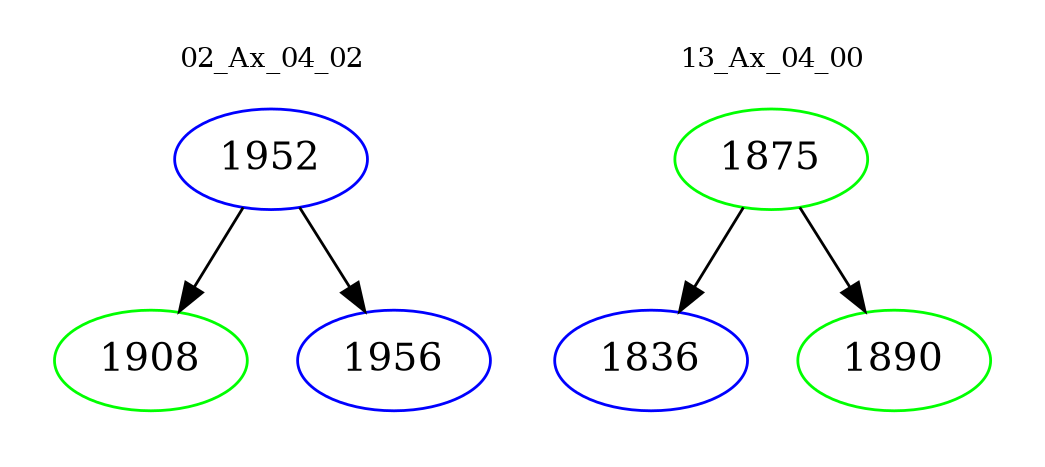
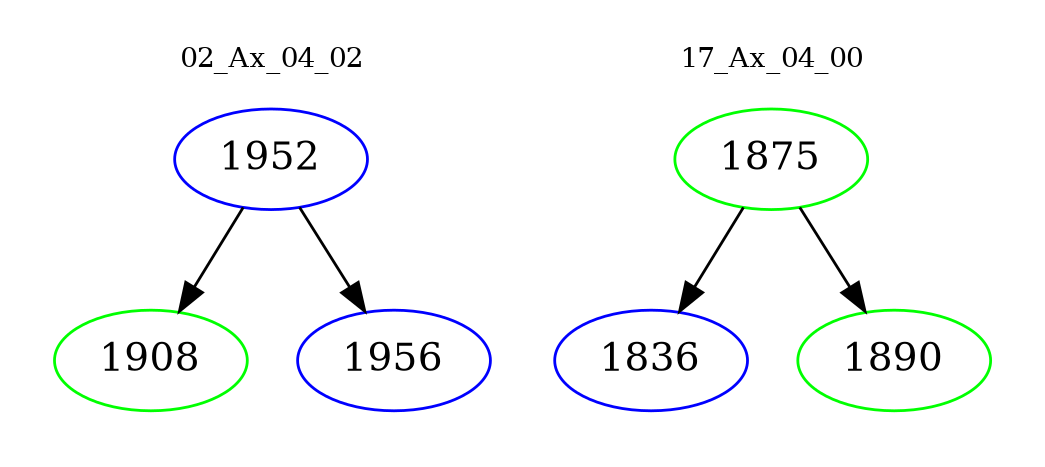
(773, 60) -> (773, 60)
